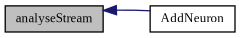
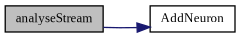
(133, 10) -> (120, 28)
